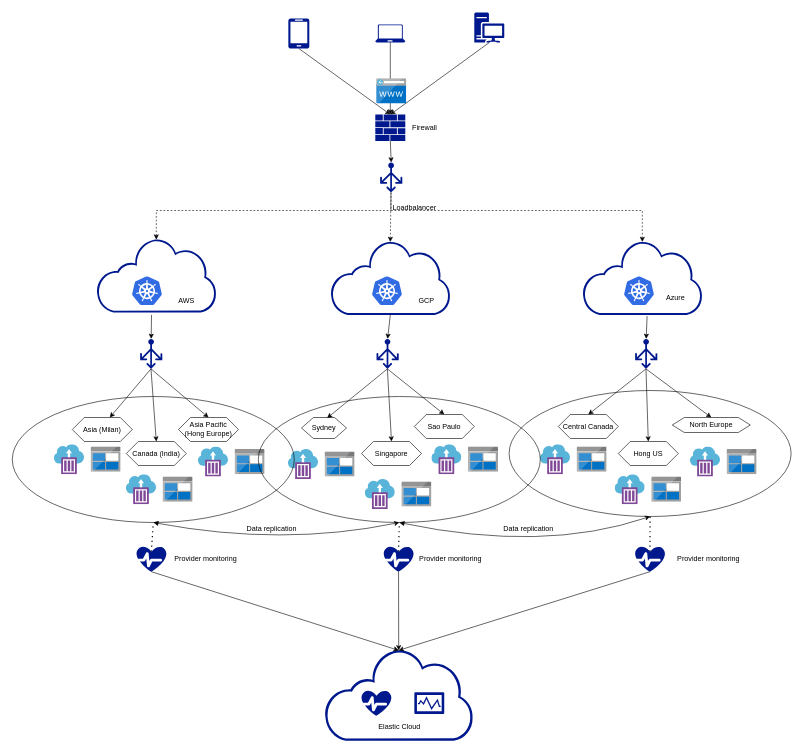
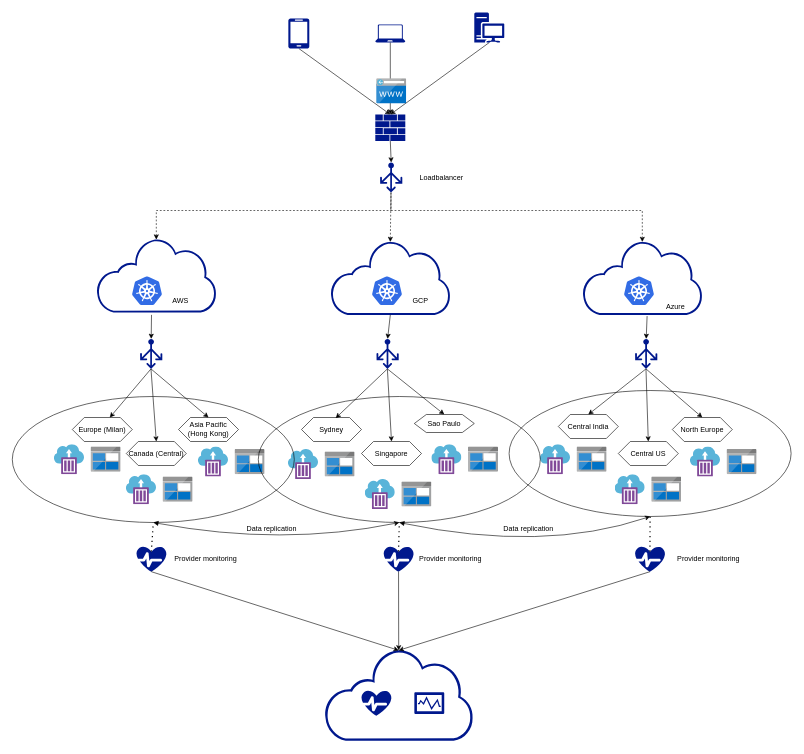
(425, 128) -> none
(414, 207) -> (441, 177)
(675, 297) -> (675, 306)
(186, 300) -> (180, 300)
(426, 300) -> (420, 300)
(711, 425) -> (702, 429)
(444, 426) -> (444, 423)
(588, 426) -> (588, 426)
(324, 428) -> (332, 429)
(102, 429) -> (102, 429)
(209, 429) -> (209, 429)
(156, 453) -> (156, 453)
(648, 453) -> (648, 453)
(399, 726) -> none
